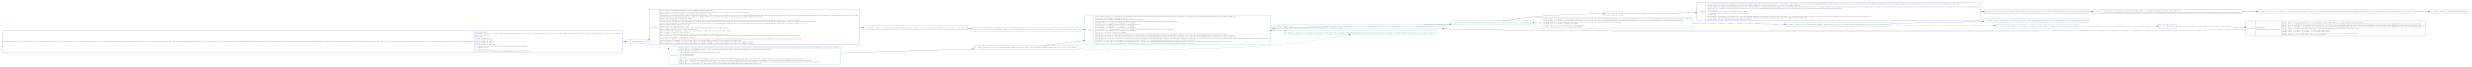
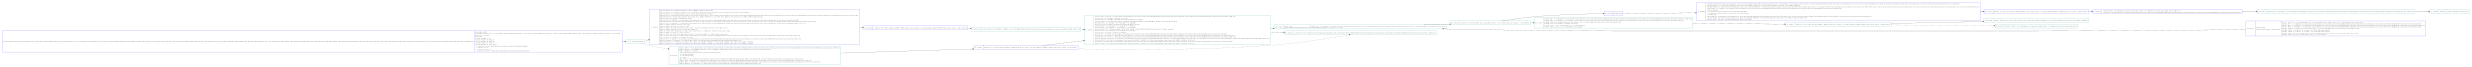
(2167, 26) -> none
(1279, 31) -> (1277, 32)
